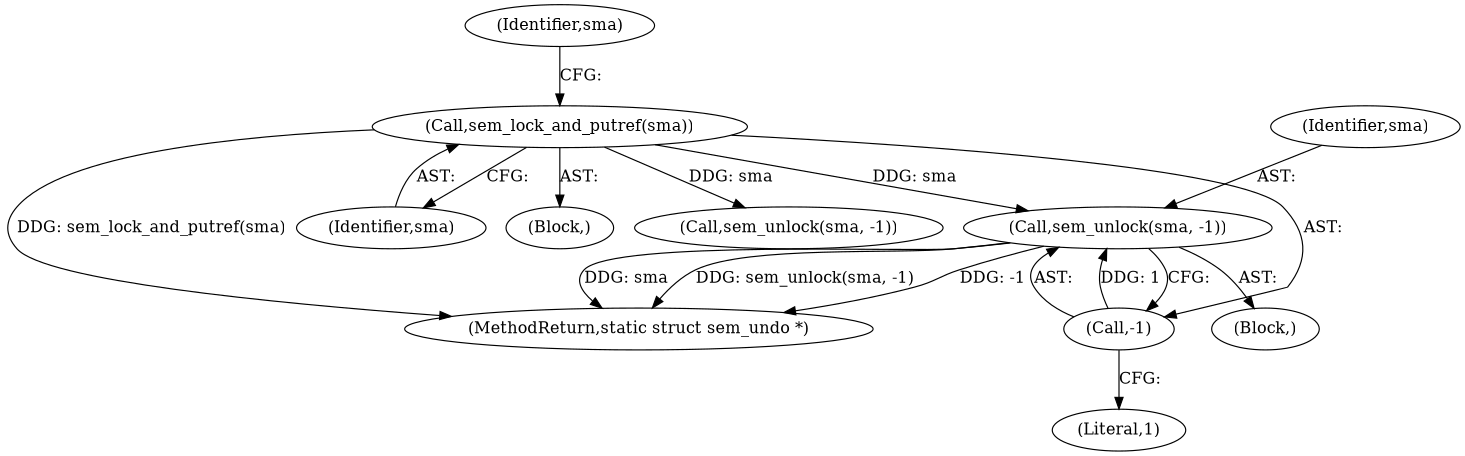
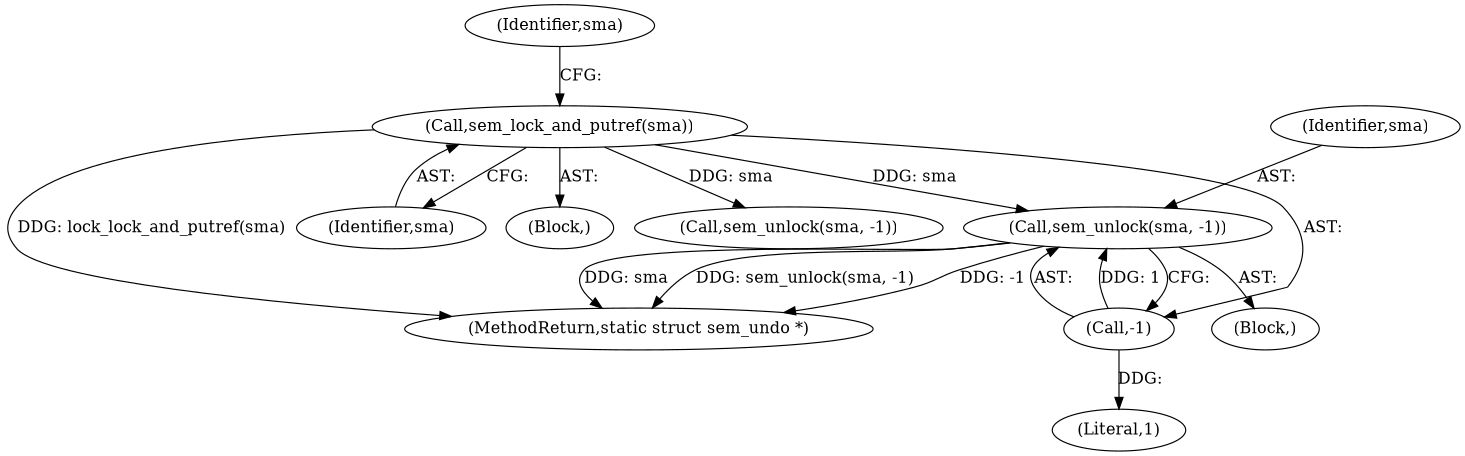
(152, 228) -> (152, 228)
(1143, 380) -> (1143, 380)
